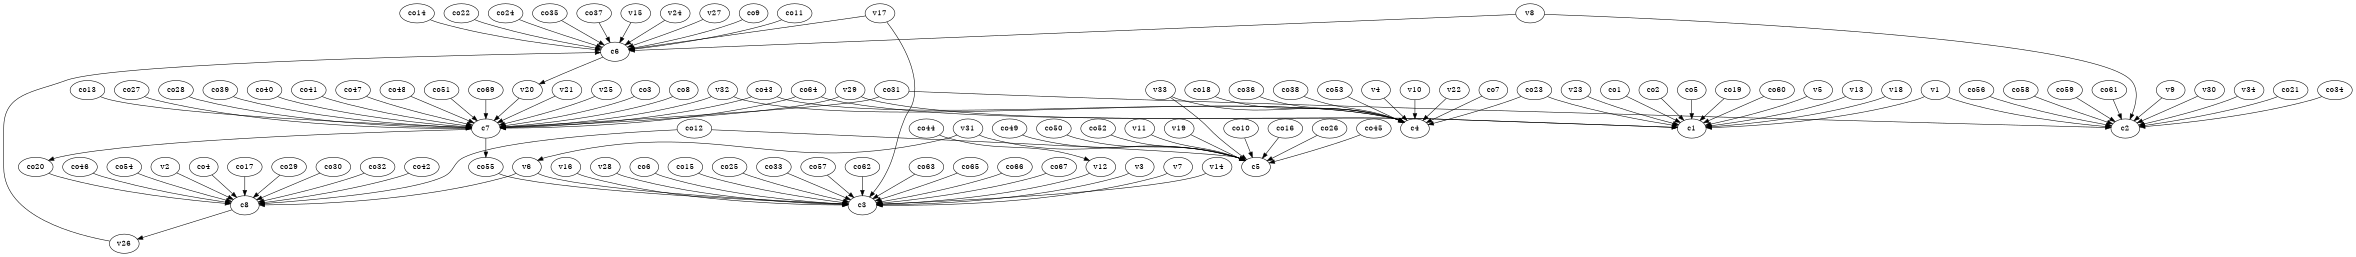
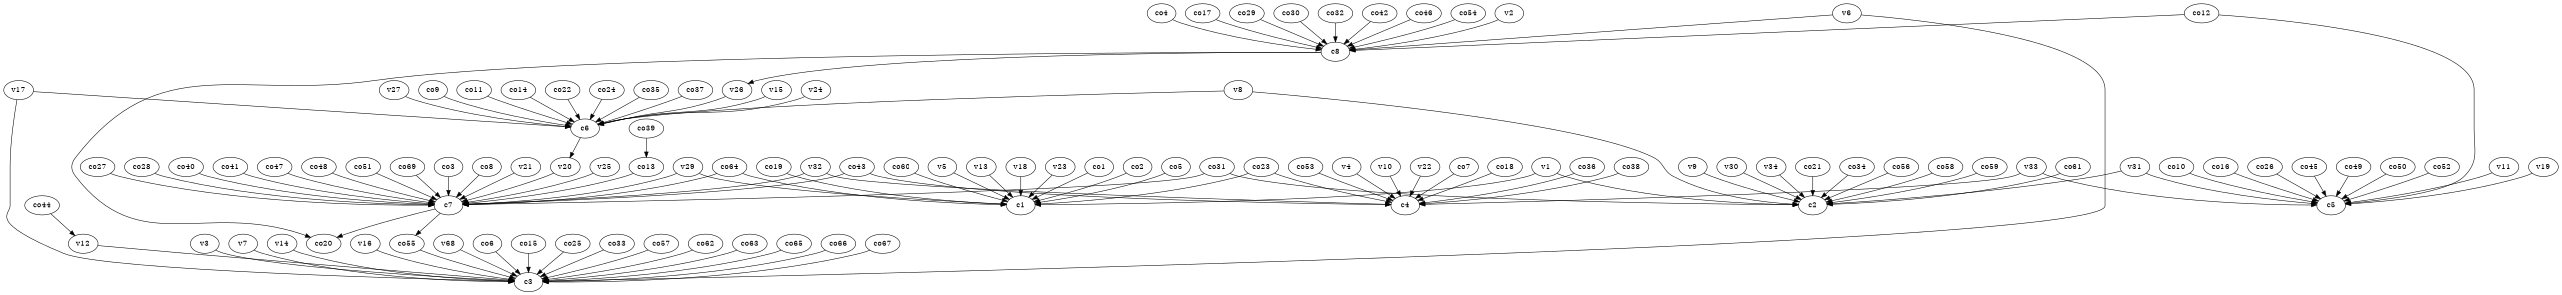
(349, 118) -> (646, 145)
(750, 148) -> (2021, 187)
(605, 167) -> (449, 244)
(136, 193) -> (553, 67)
